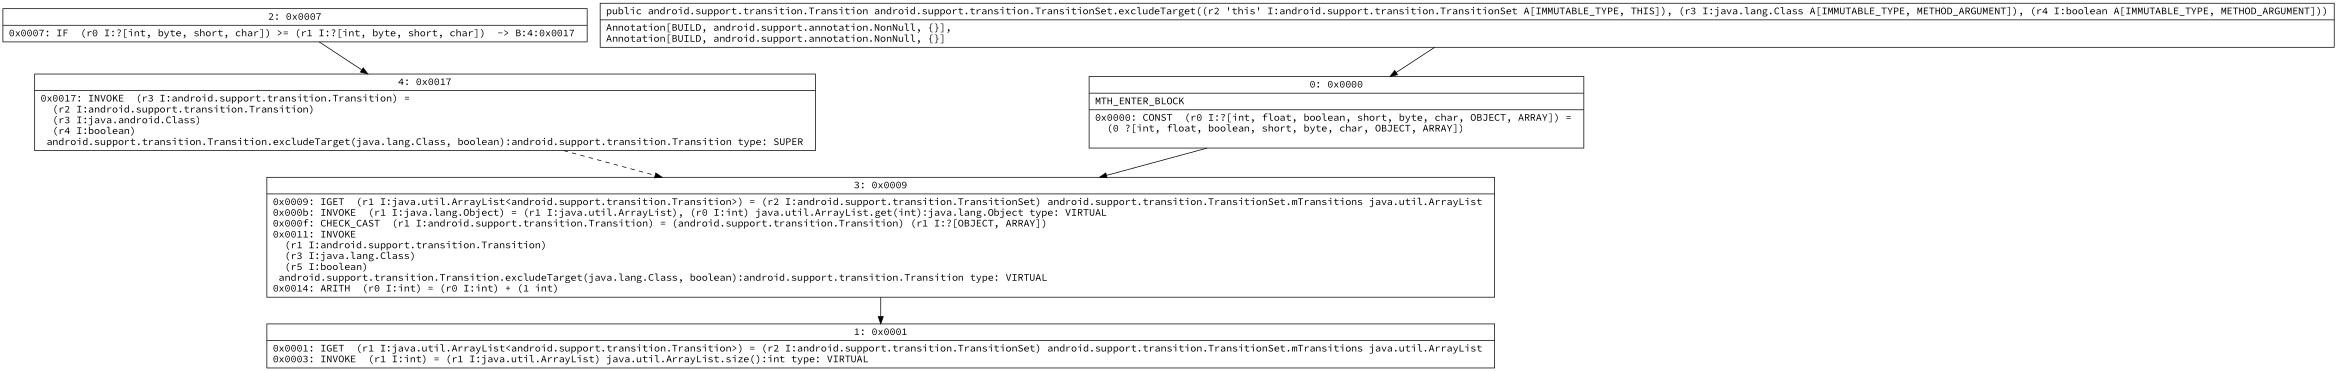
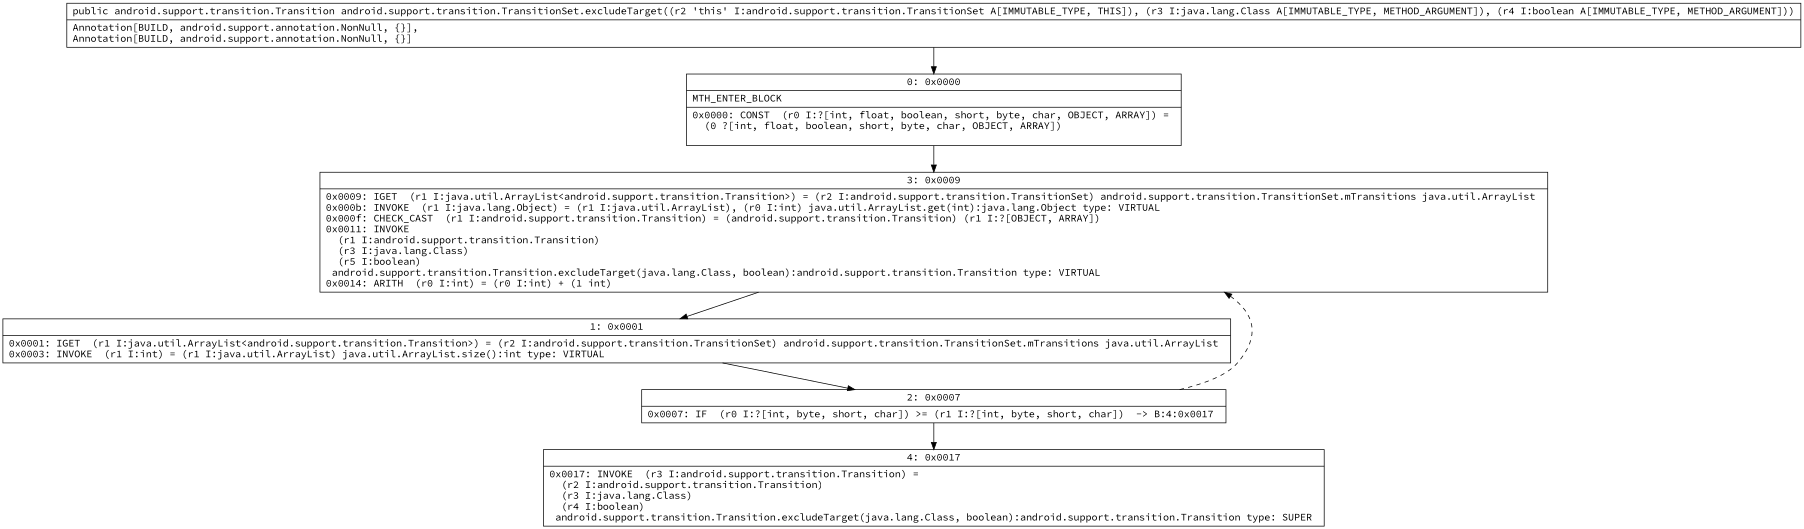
(121, 120) -> (621, 496)
(609, 163) -> (1242, 357)
none -> (785, 376)
